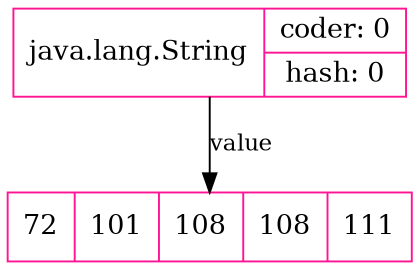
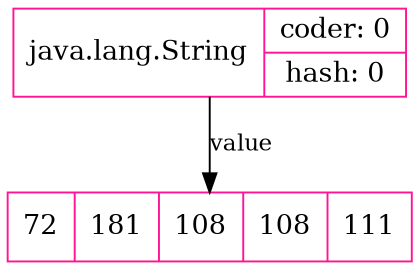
(117, 226) -> (117, 226)
